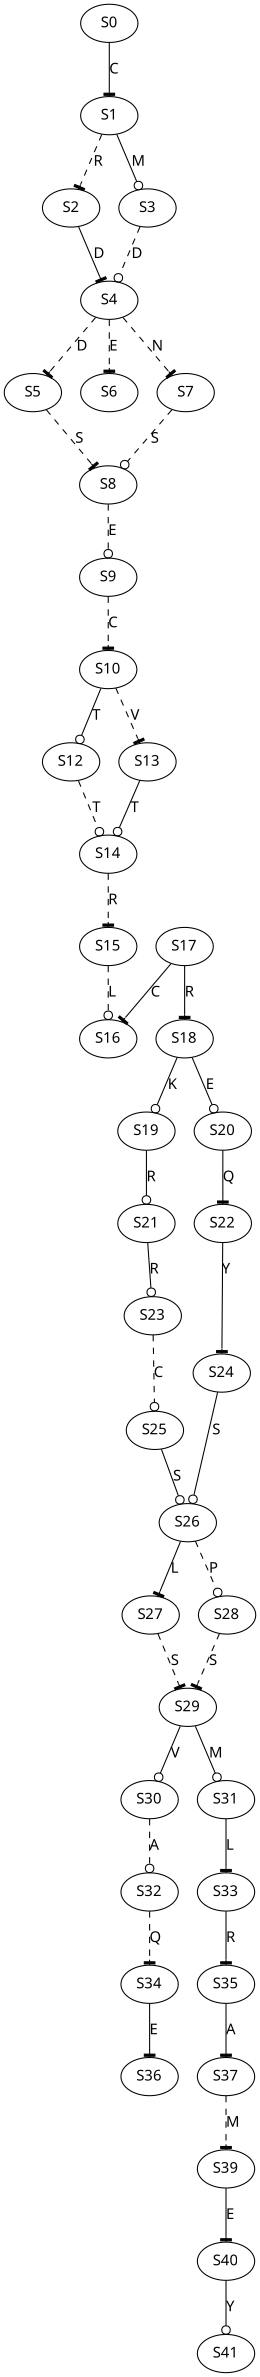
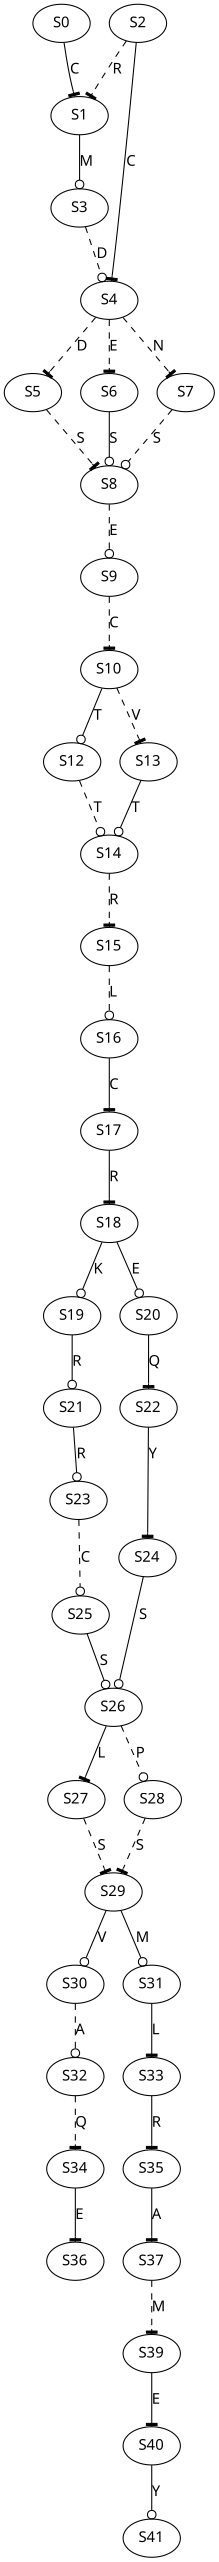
(91, 159) -> (109, 67)
(99, 254) -> (132, 162)
none -> (109, 434)
(148, 991) -> (109, 1082)
